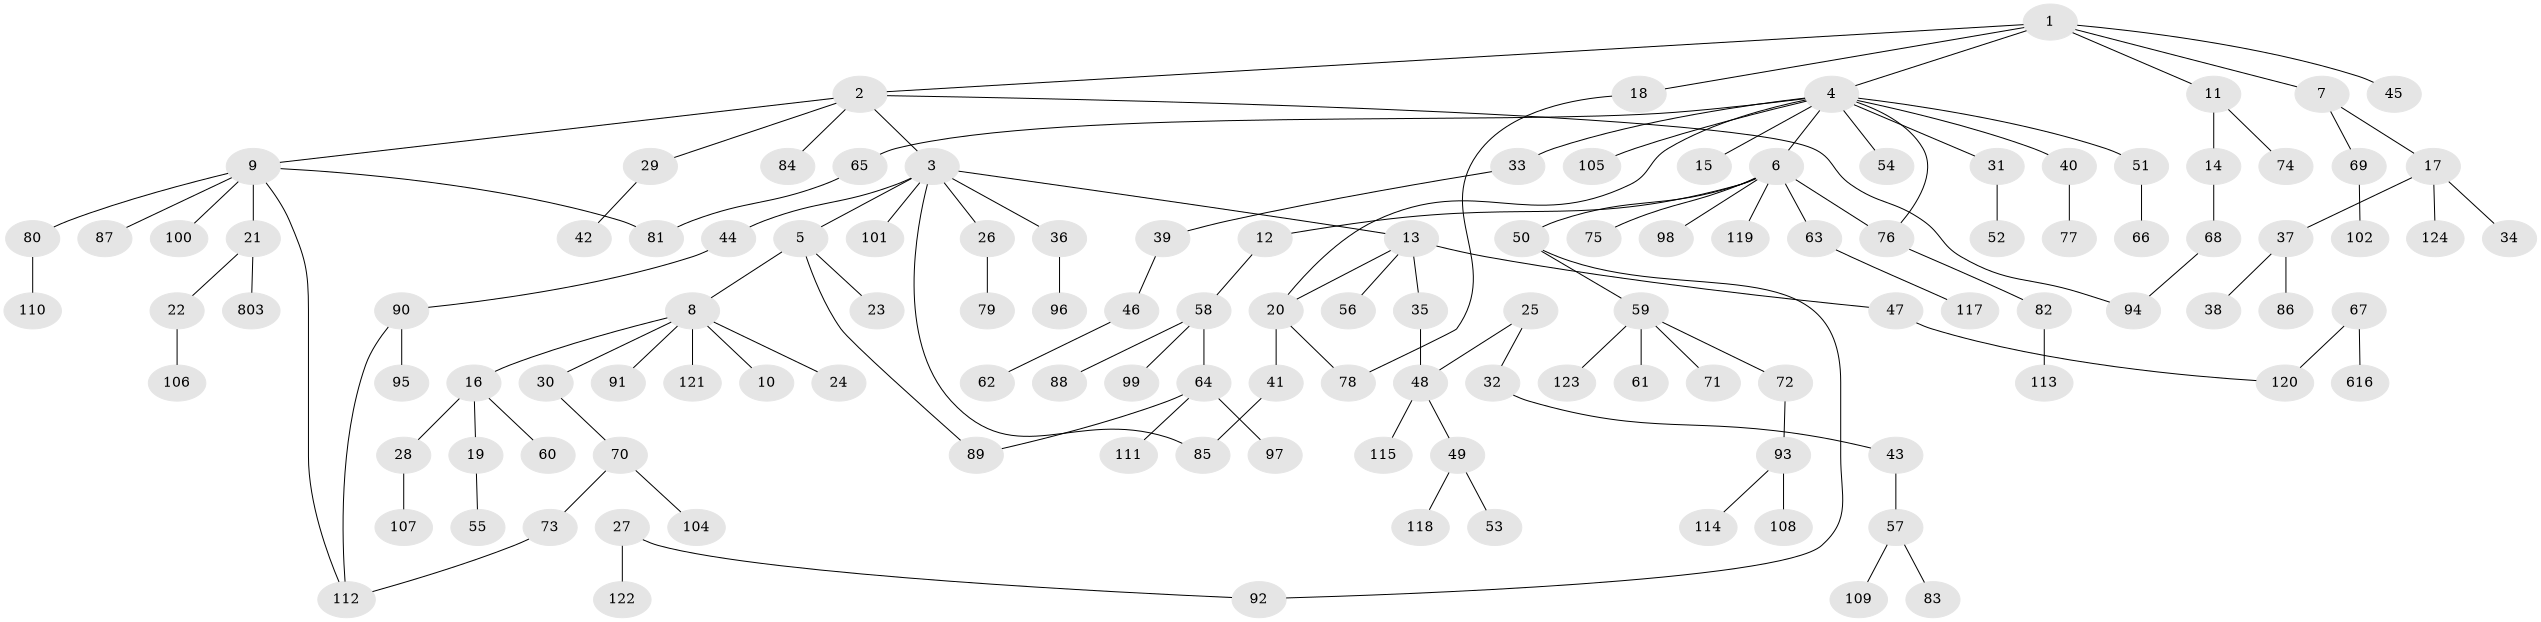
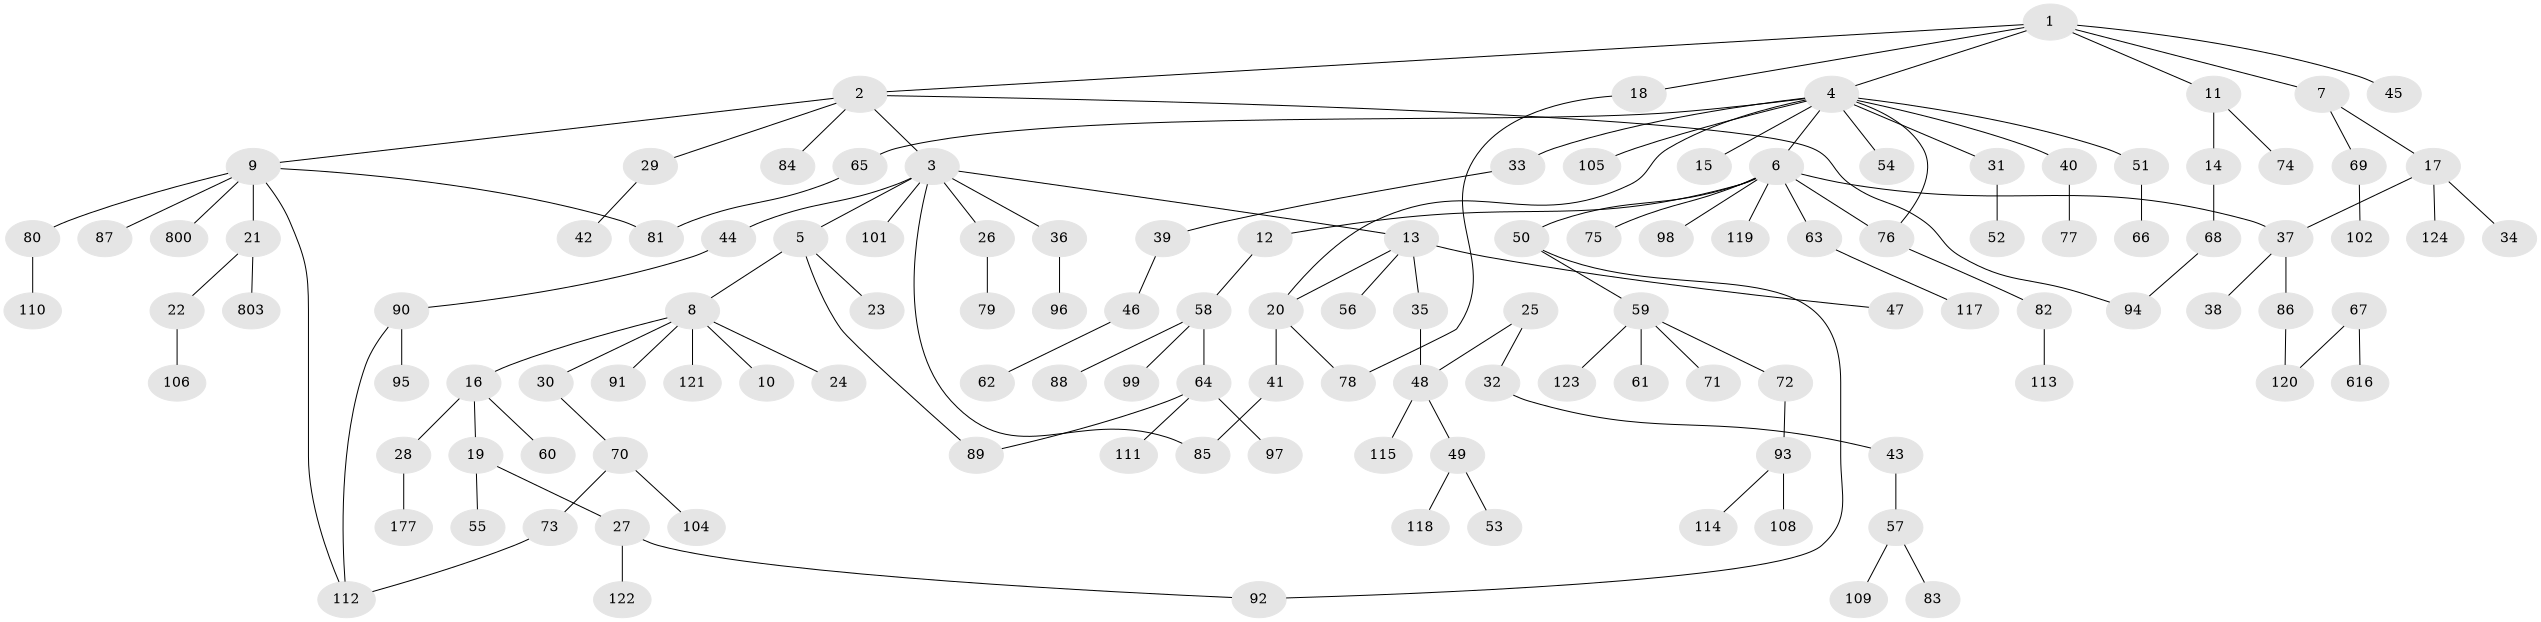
none -> (2034, 196)
(179, 239) -> (179, 239)
(2084, 362) -> (2285, 347)
none -> (549, 491)
(404, 527) -> (404, 527)
